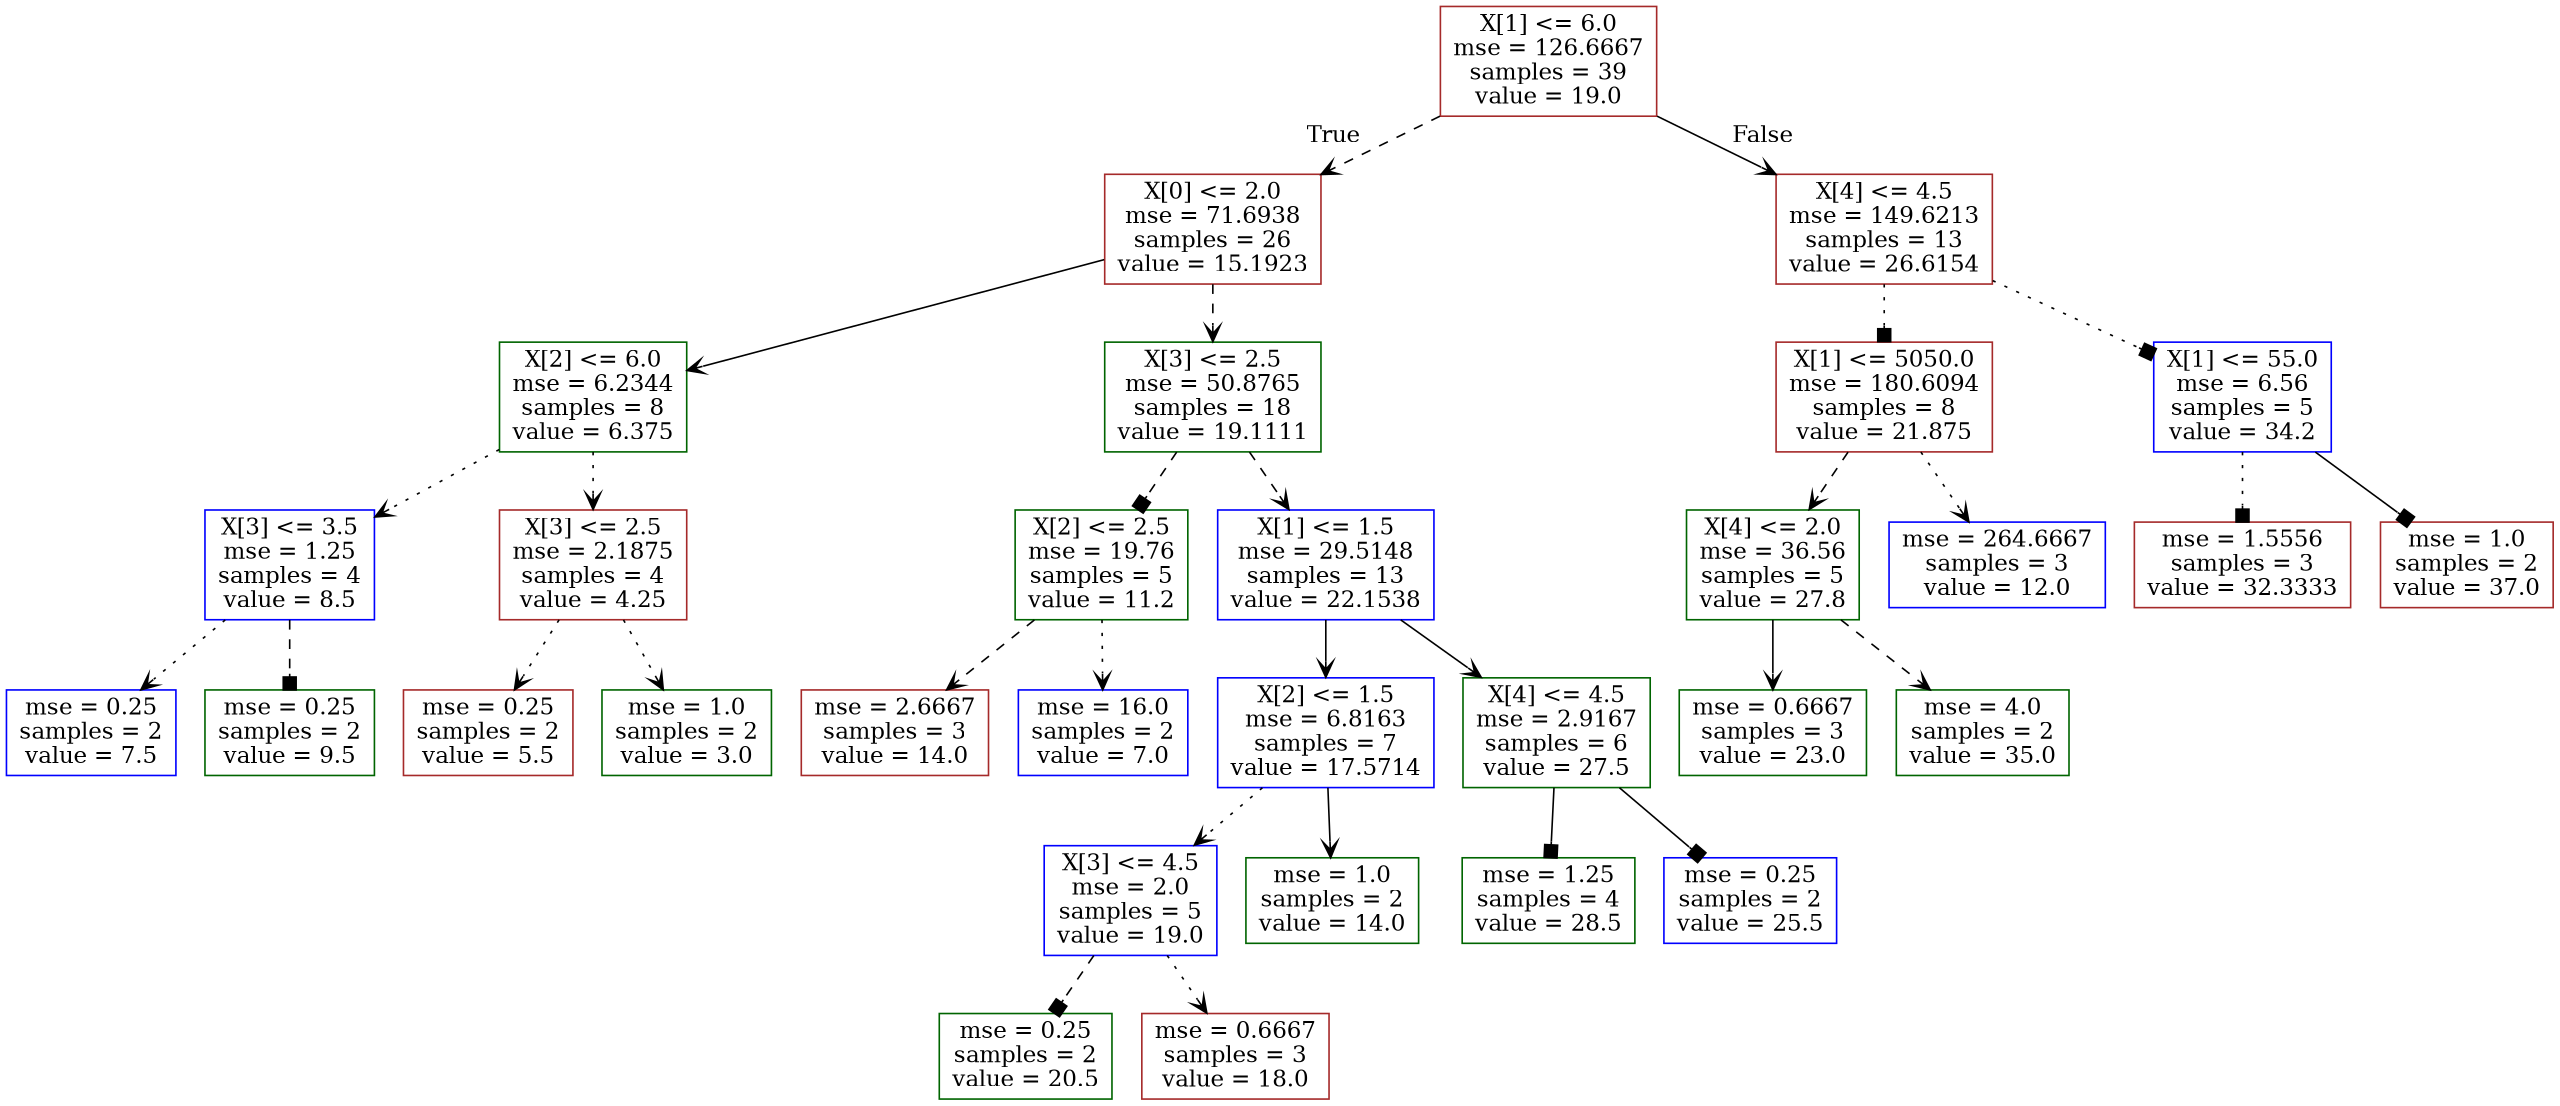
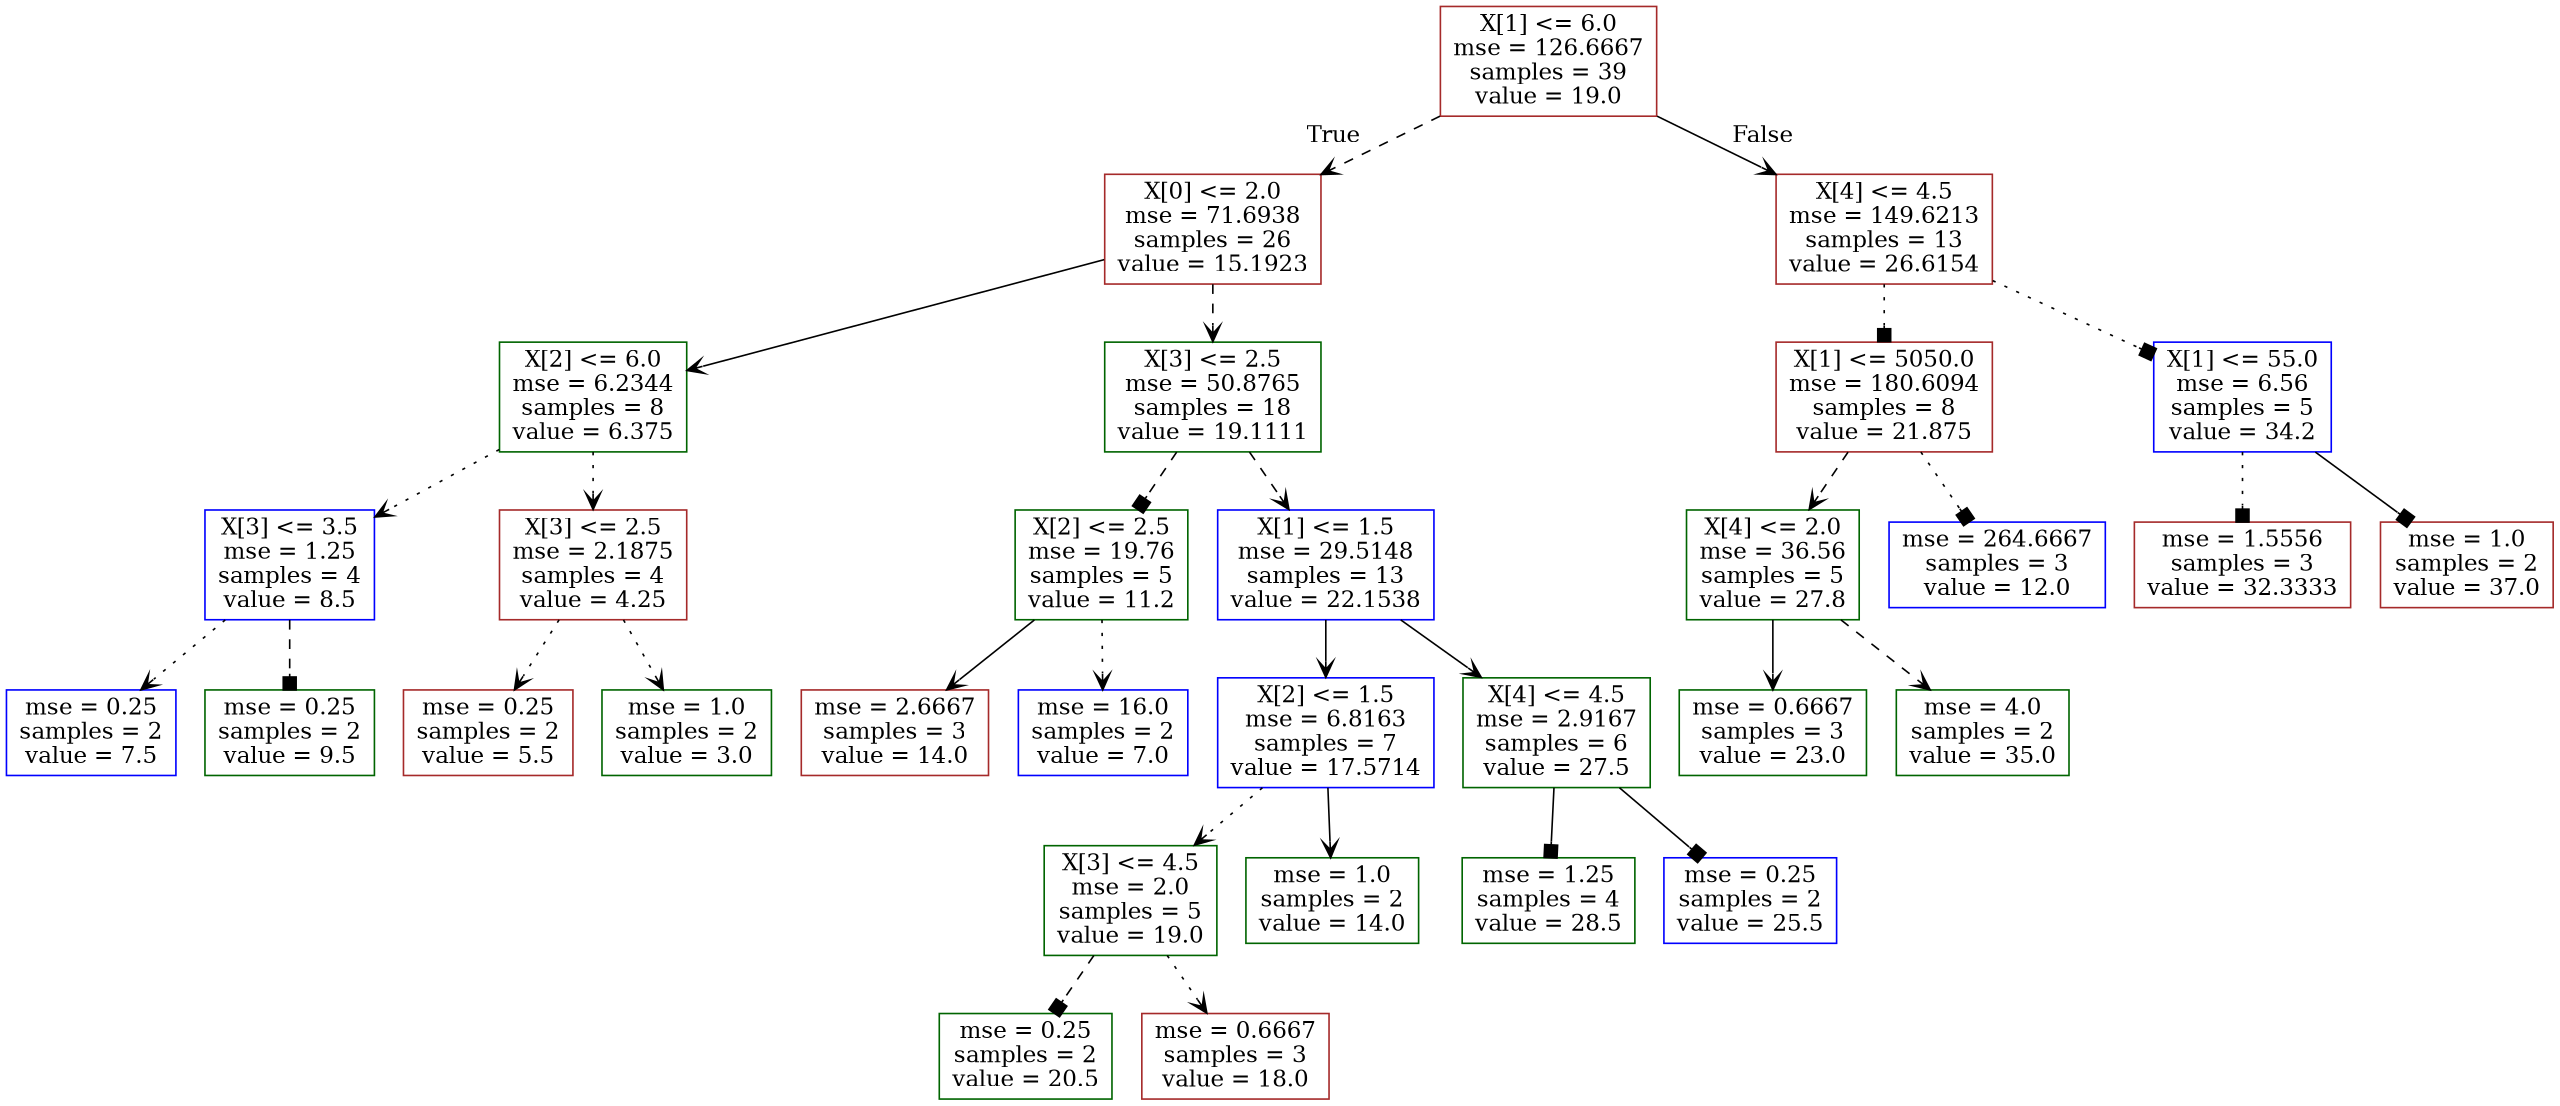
(1940, 480) -> (1940, 480)
(997, 650) -> (997, 650)
(1131, 901) -> (1131, 901)
